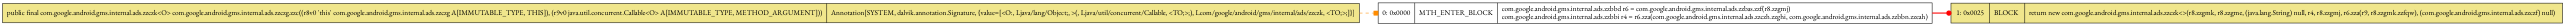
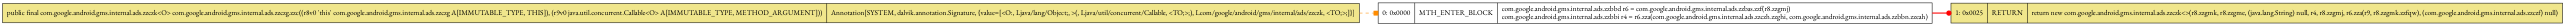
(2006, 13) -> (2008, 13)
